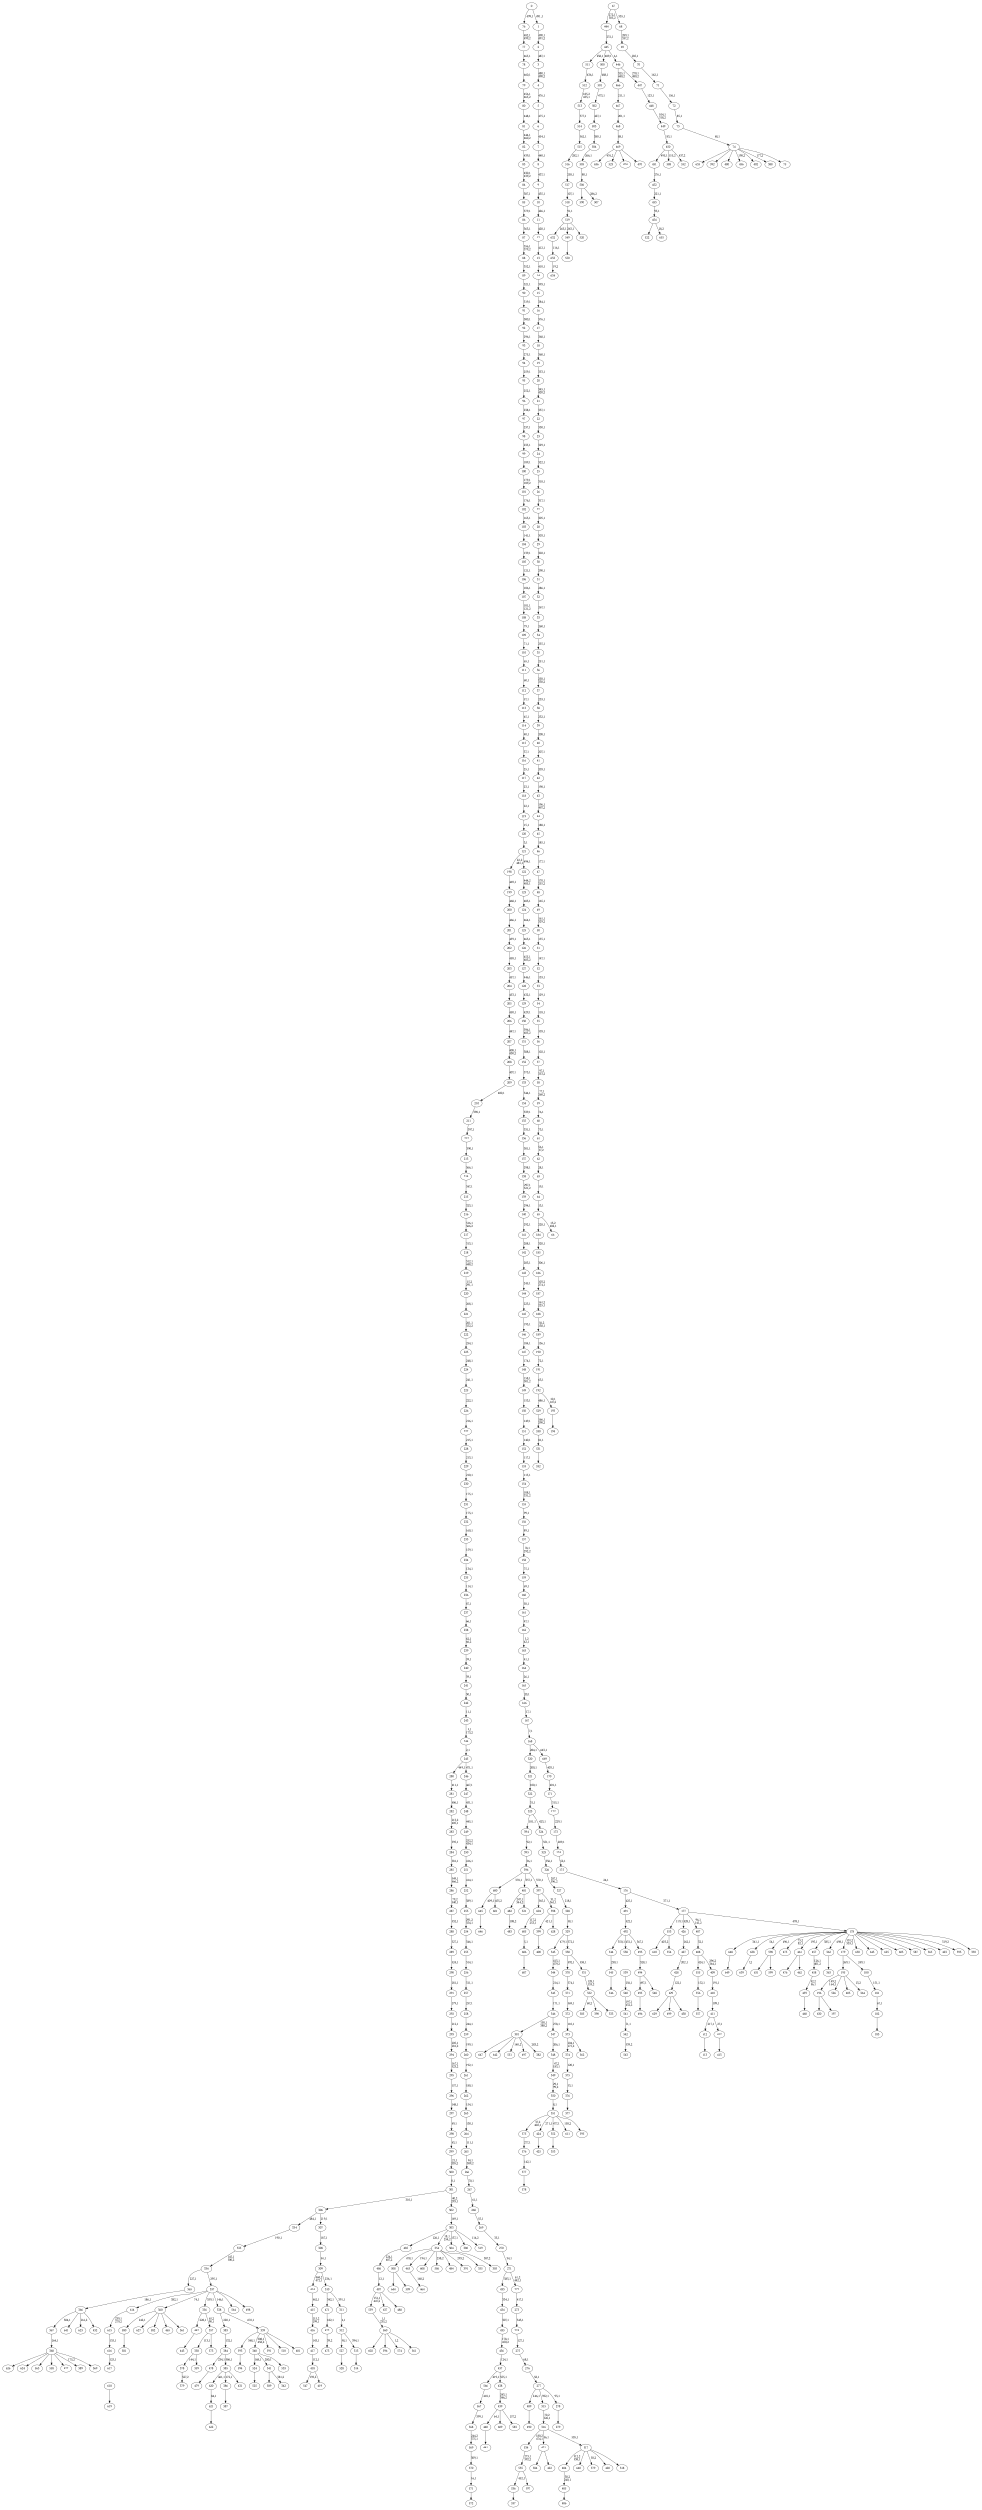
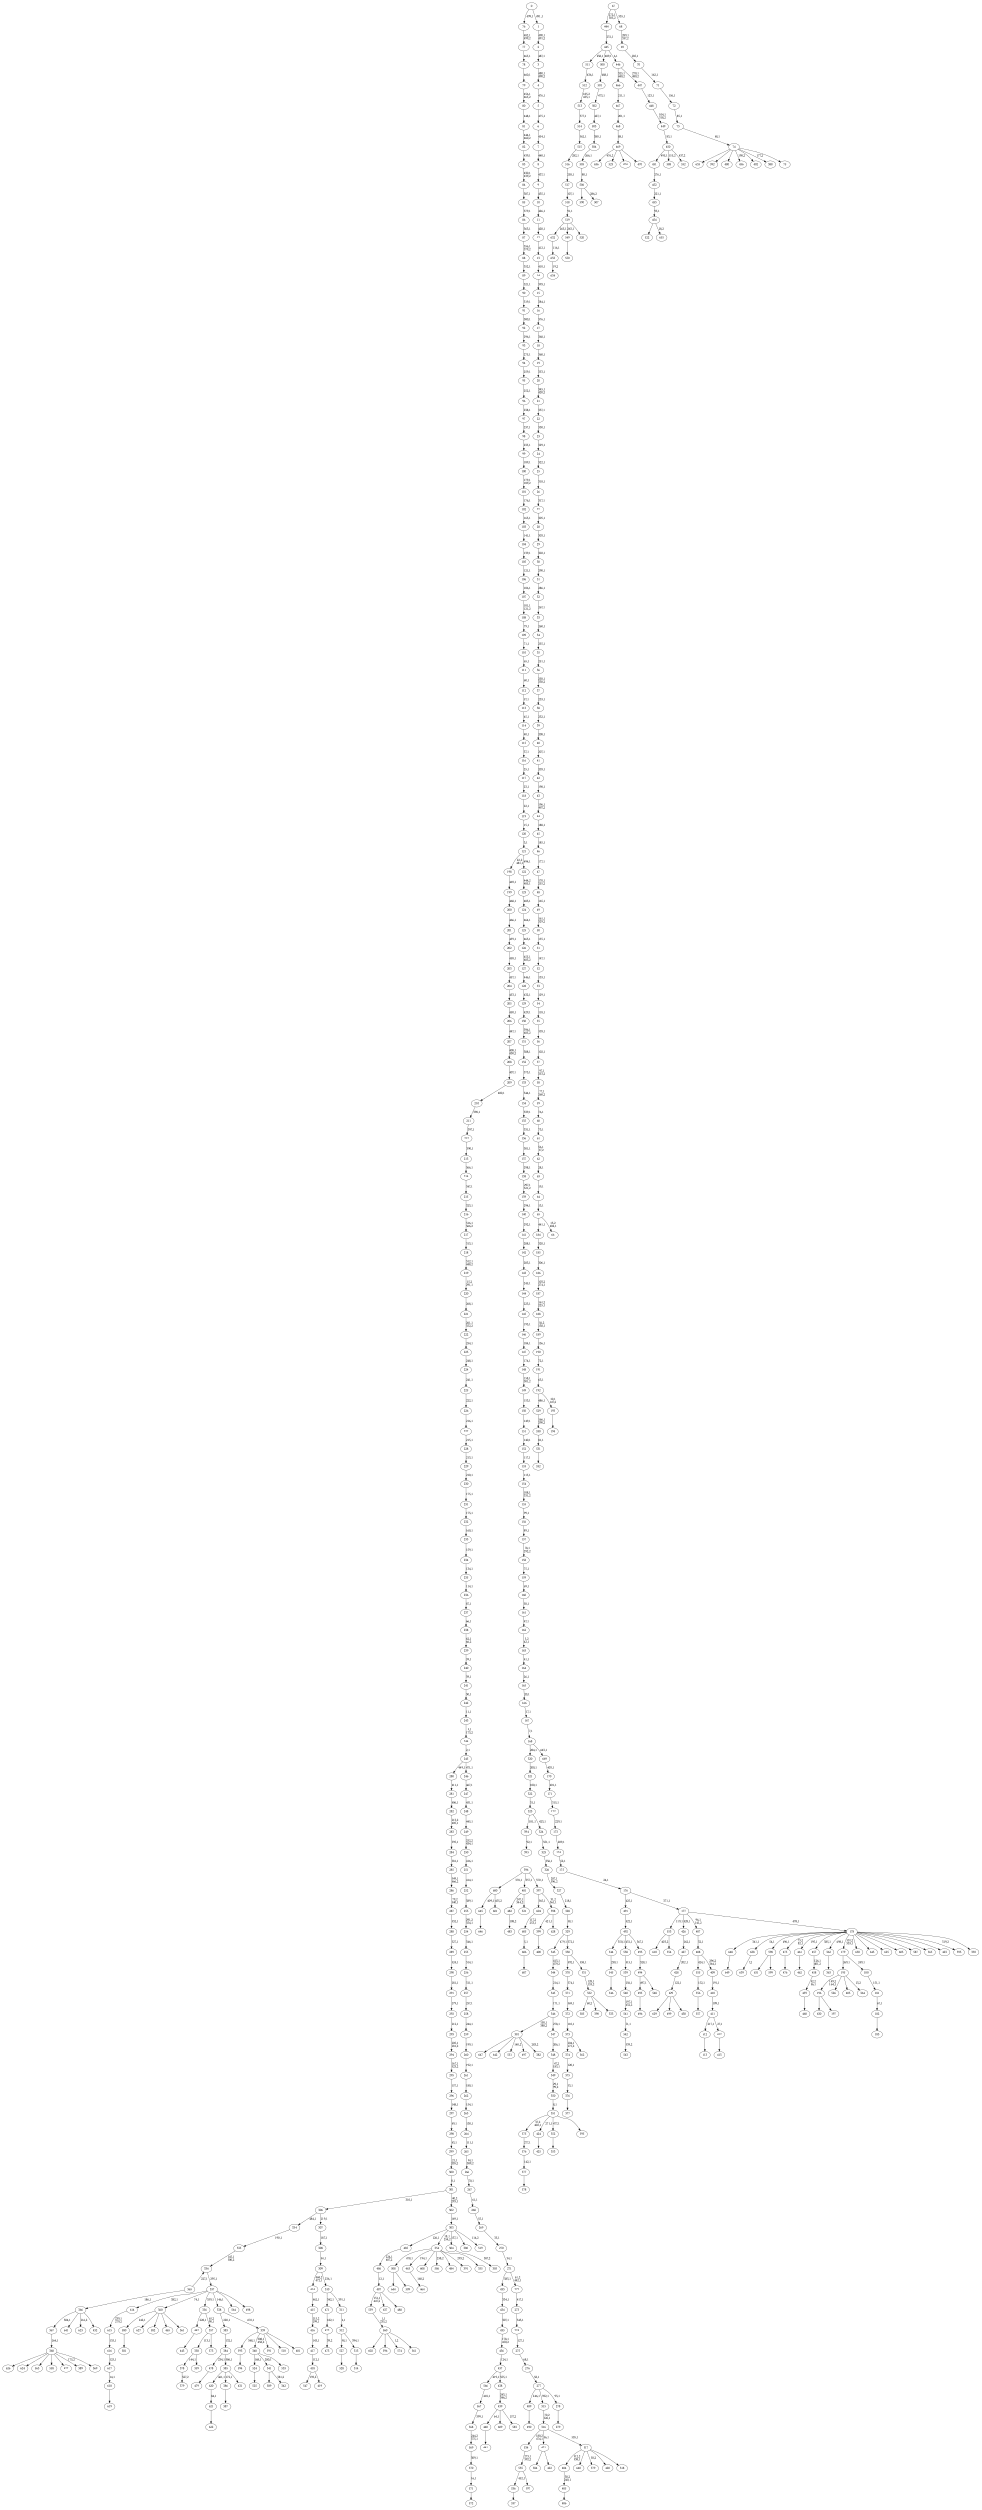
(542, 1225) -> (542, 1225)
(526, 1860) -> none
none -> (626, 1962)
(793, 1962) -> (785, 1962)
(568, 2134) -> none
(192, 2274) -> (198, 2280)
none -> (110, 2376)
